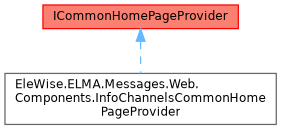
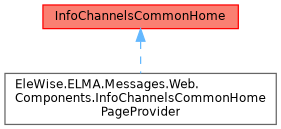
(141, 17) -> (141, 17)
